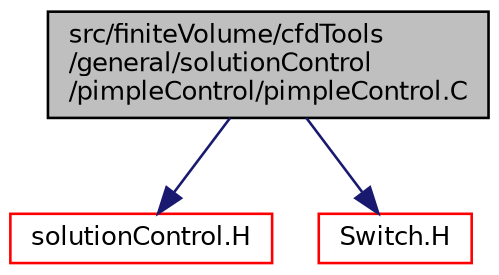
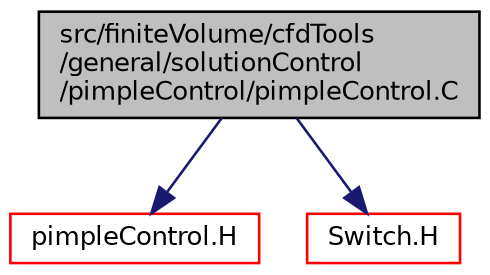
(141, 238) -> (135, 238)
